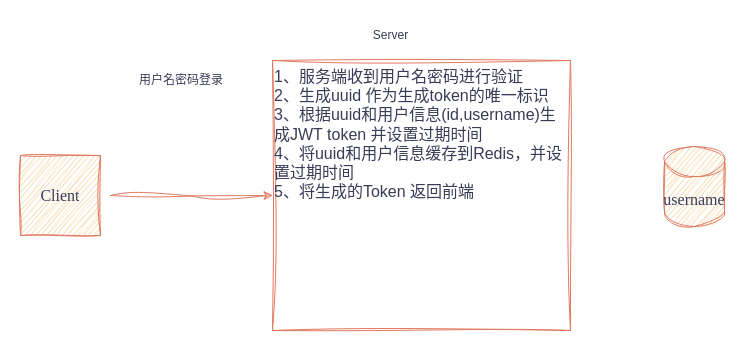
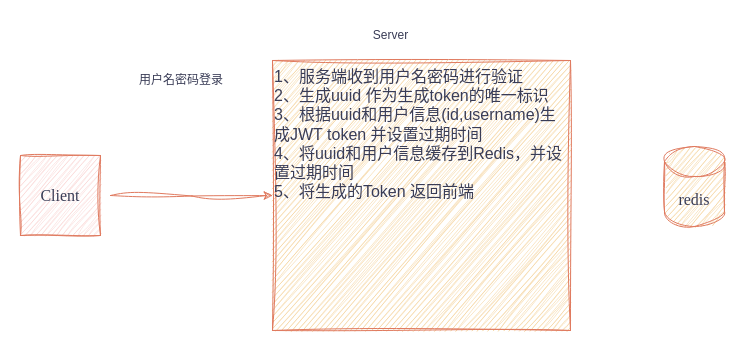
(61, 196) -> (61, 196)
(422, 196) -> (422, 196)
(695, 200) -> (695, 200)
